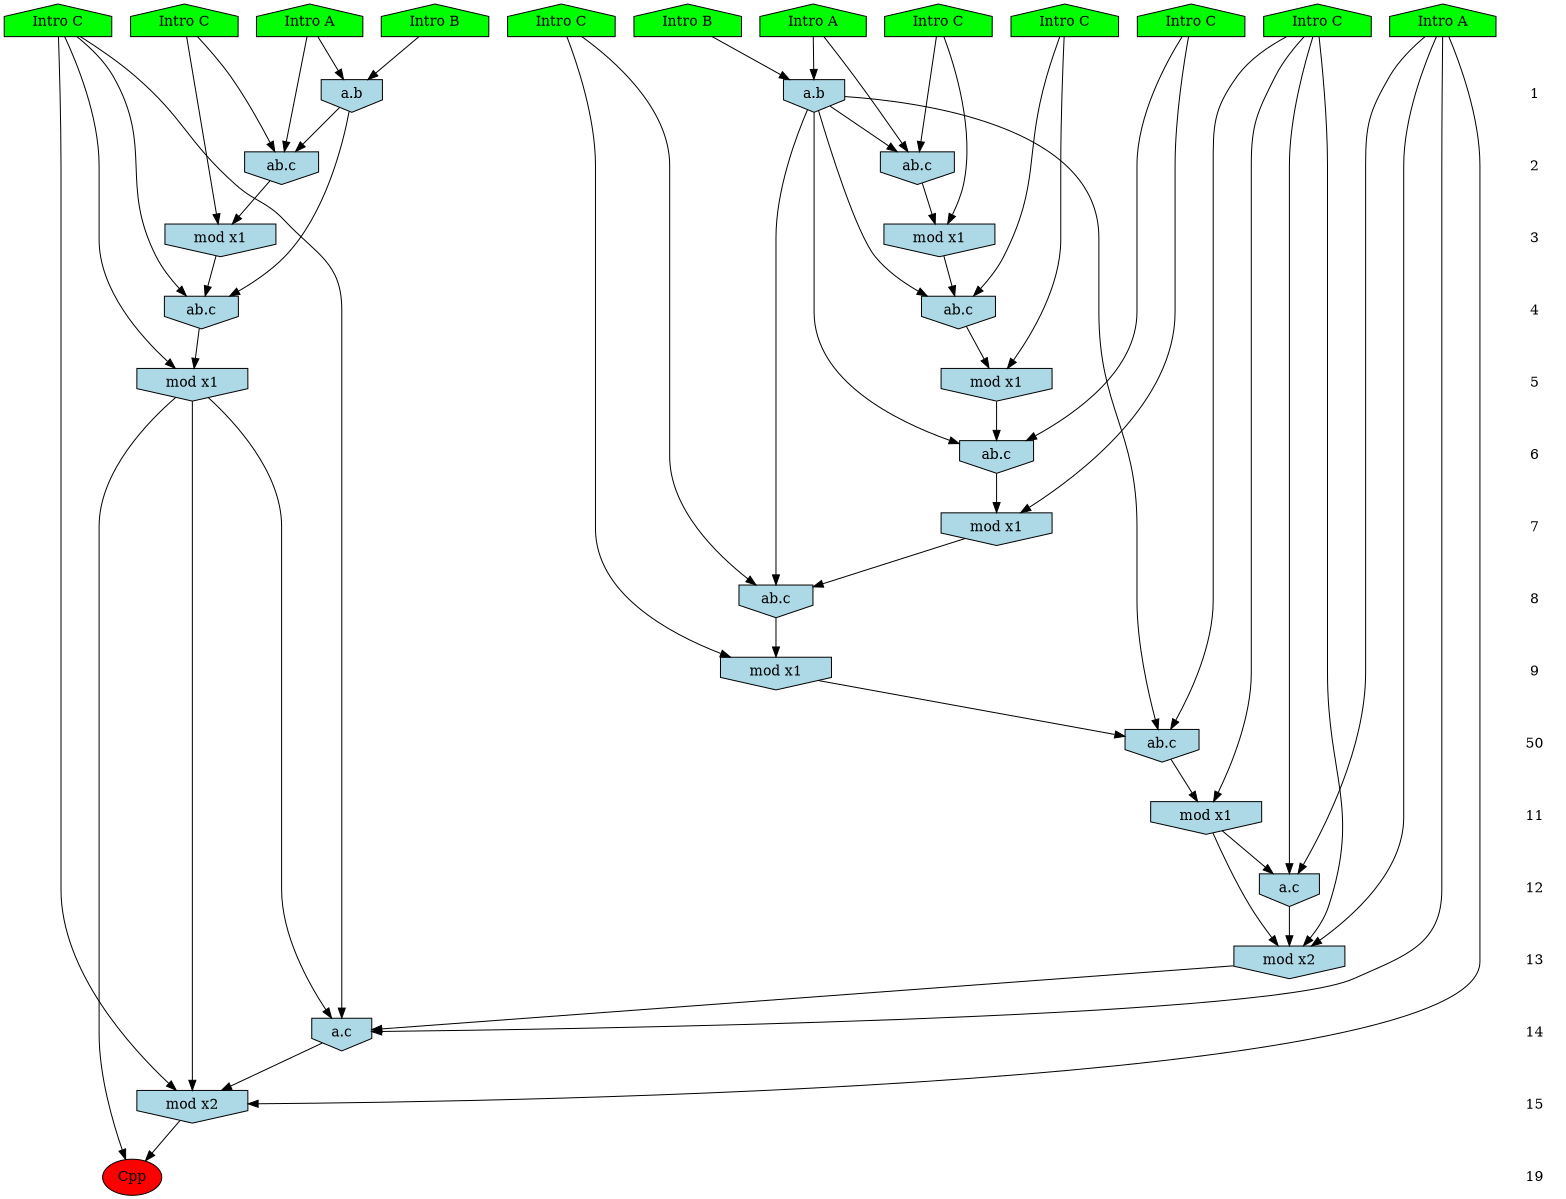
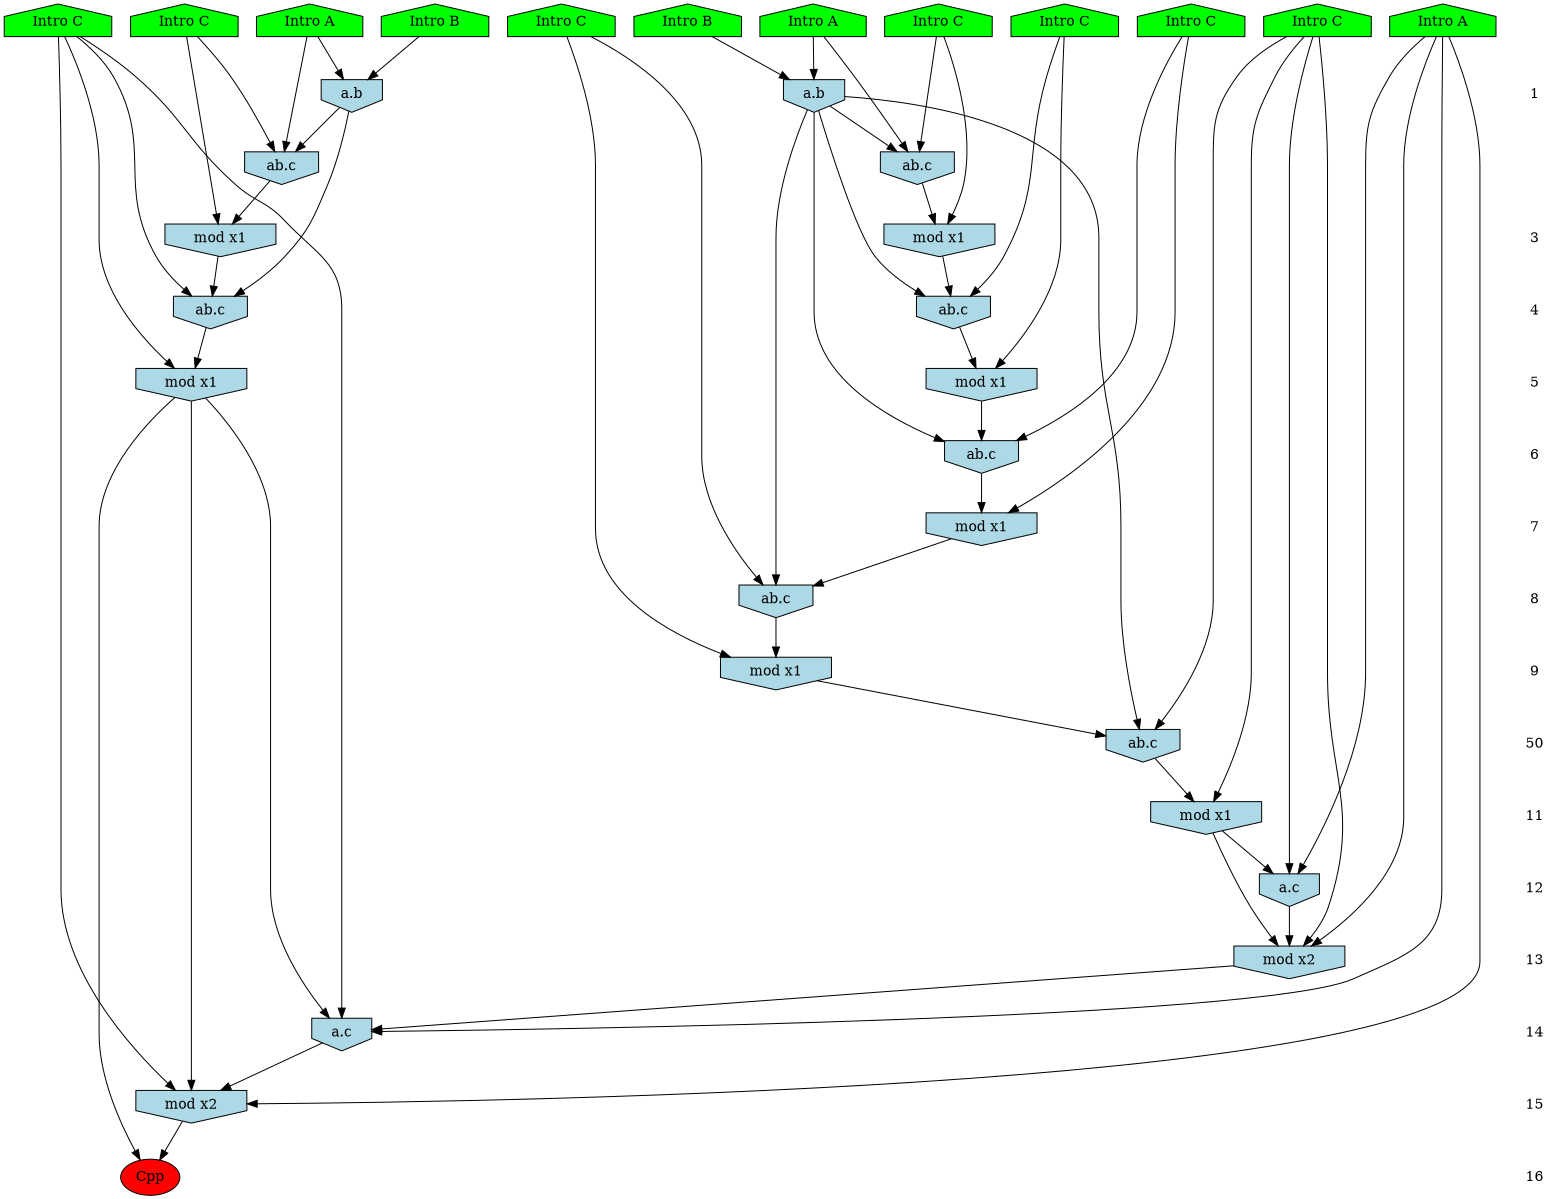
(1535, 166) -> none
(1535, 1177) -> (1535, 1177)
